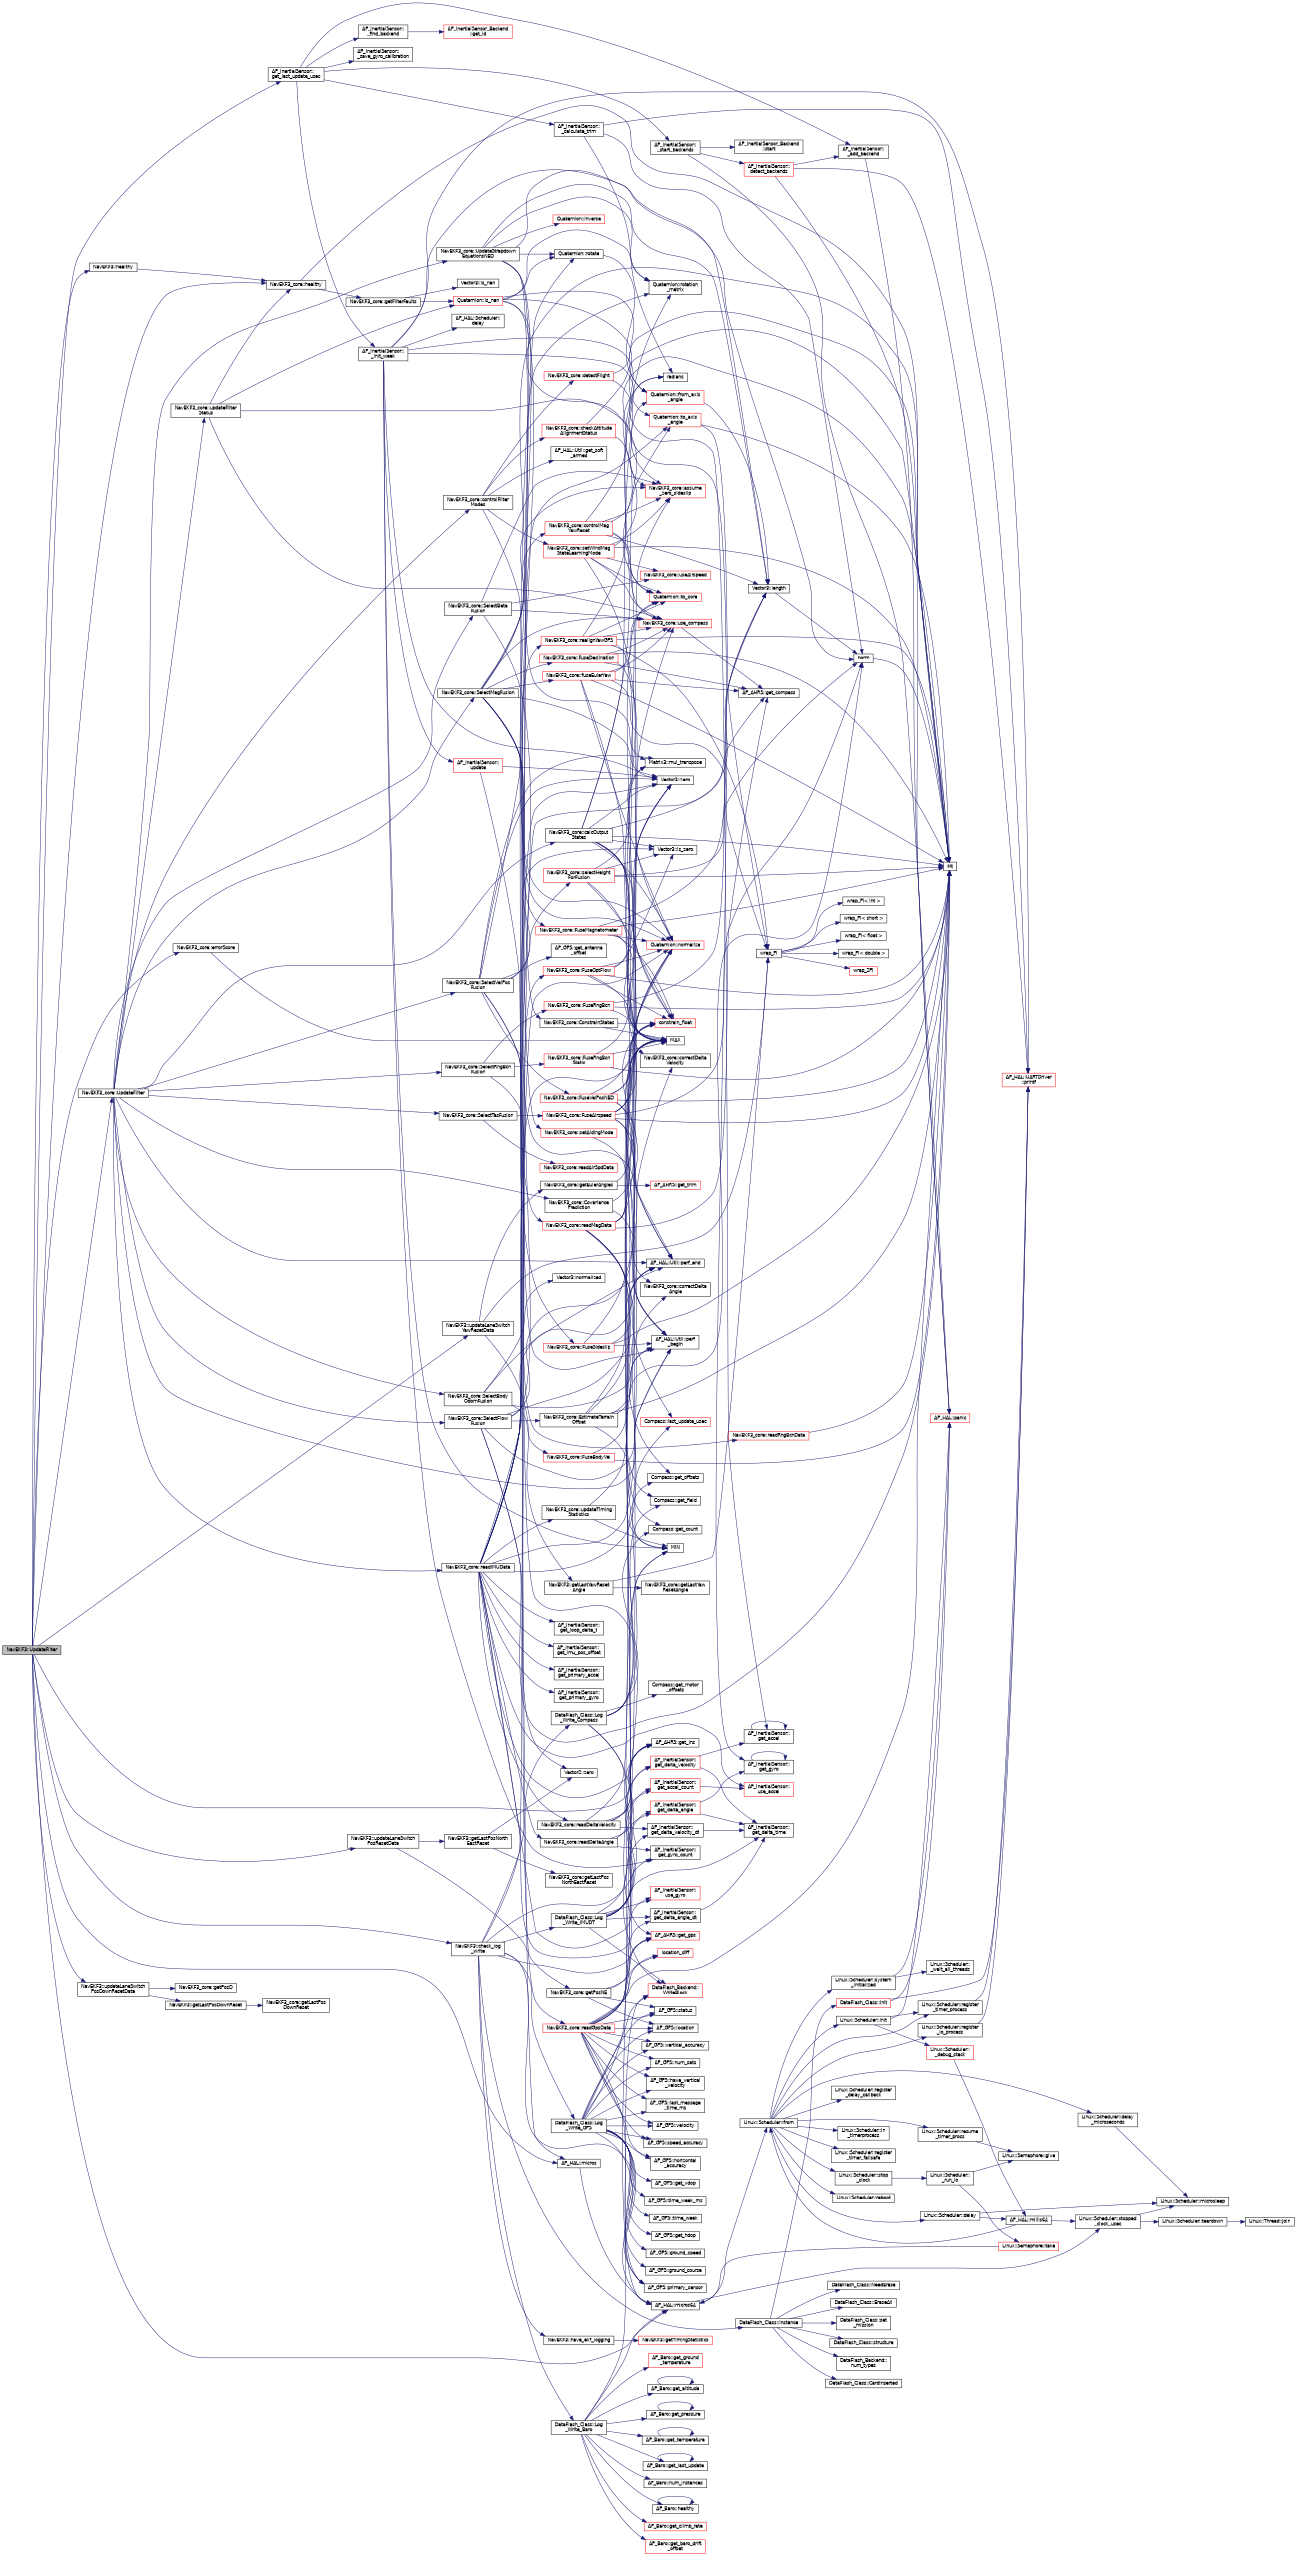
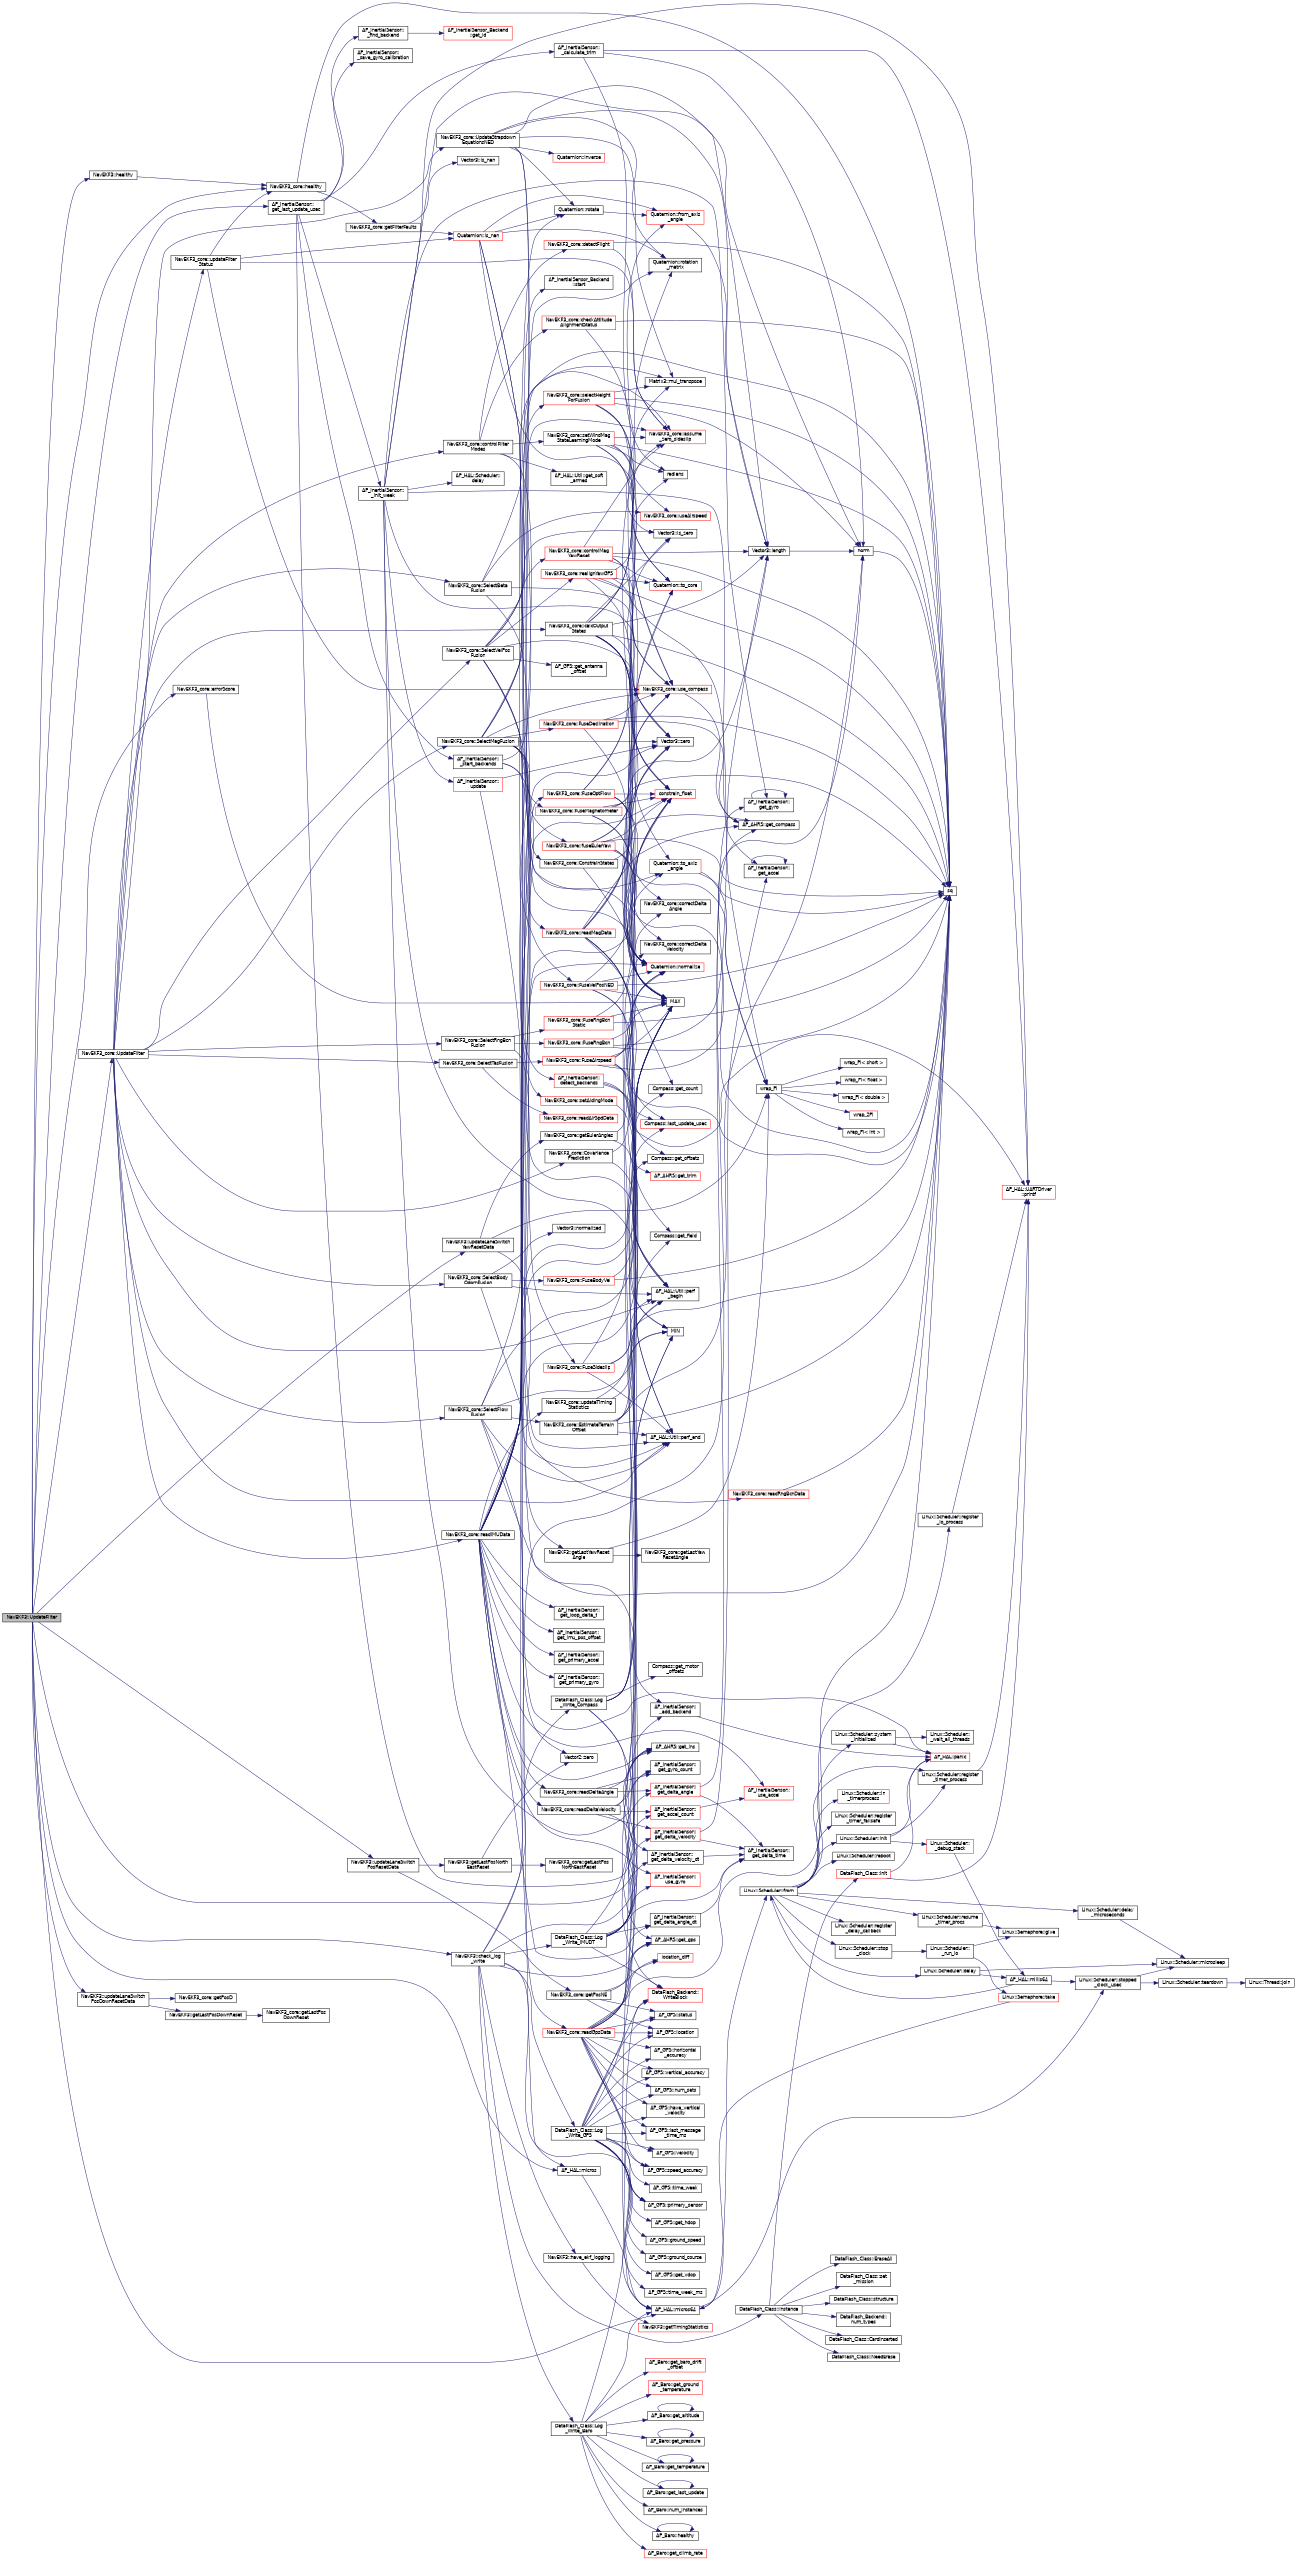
(917, 744) -> (628, 1099)
(675, 1936) -> (675, 1940)
(864, 2133) -> (864, 1796)
